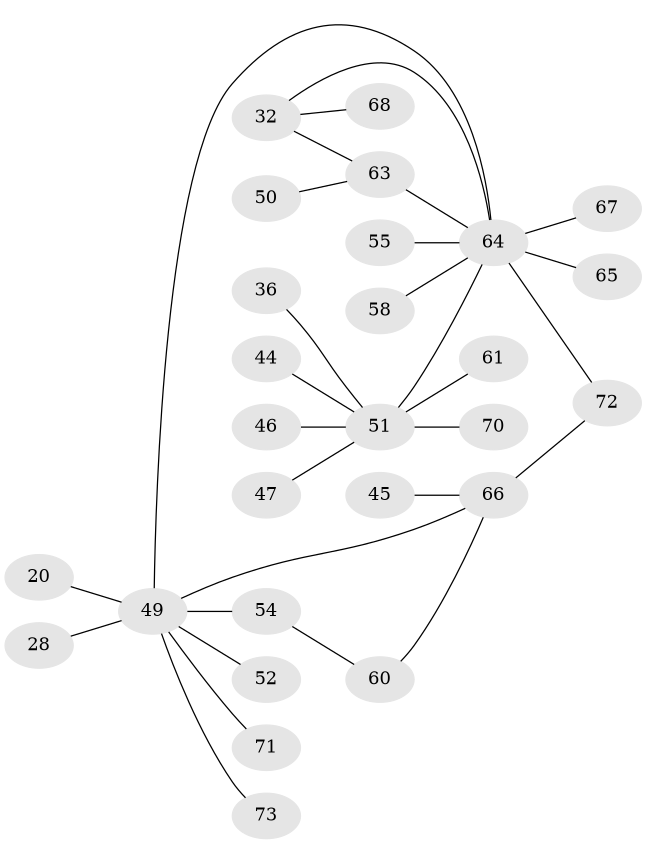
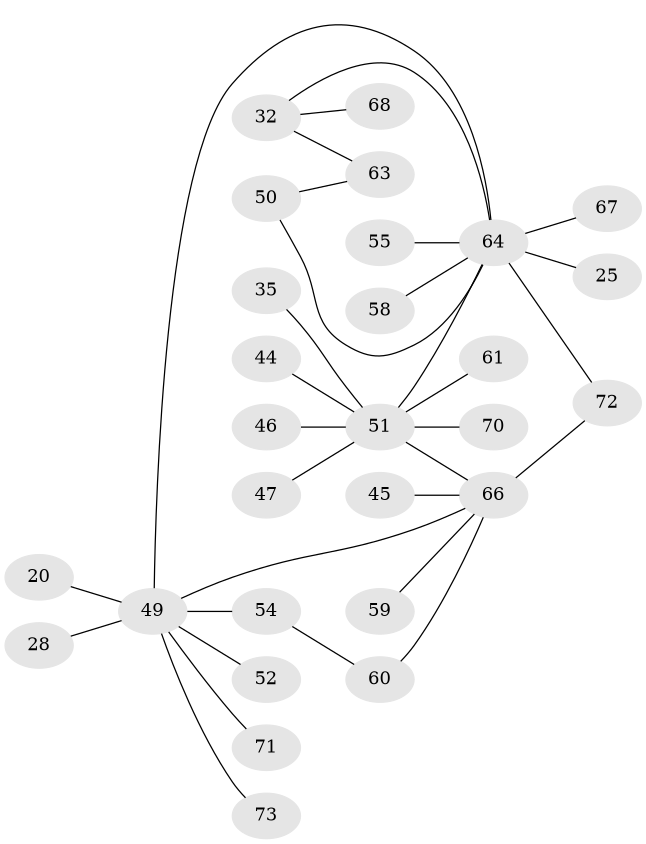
(437, 209) -> (362, 353)
(607, 277) -> (607, 277)
(266, 291) -> (266, 291)
none -> (437, 461)
none -> (380, 611)
